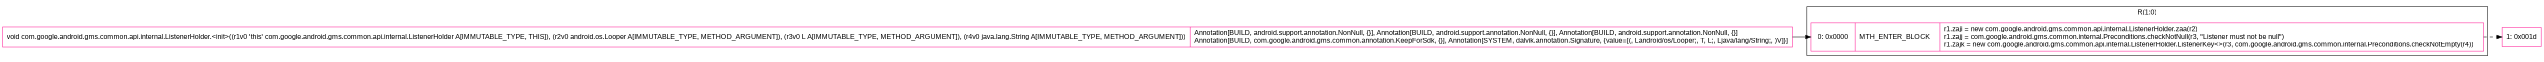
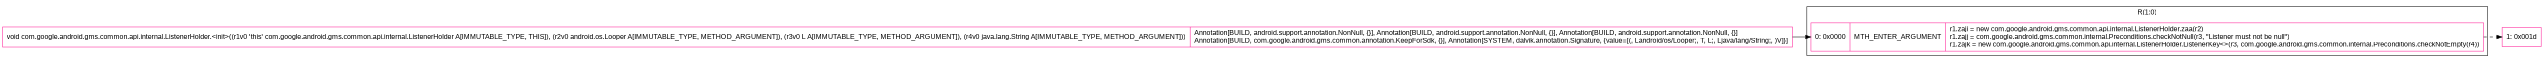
(1895, 37) -> (1898, 37)
